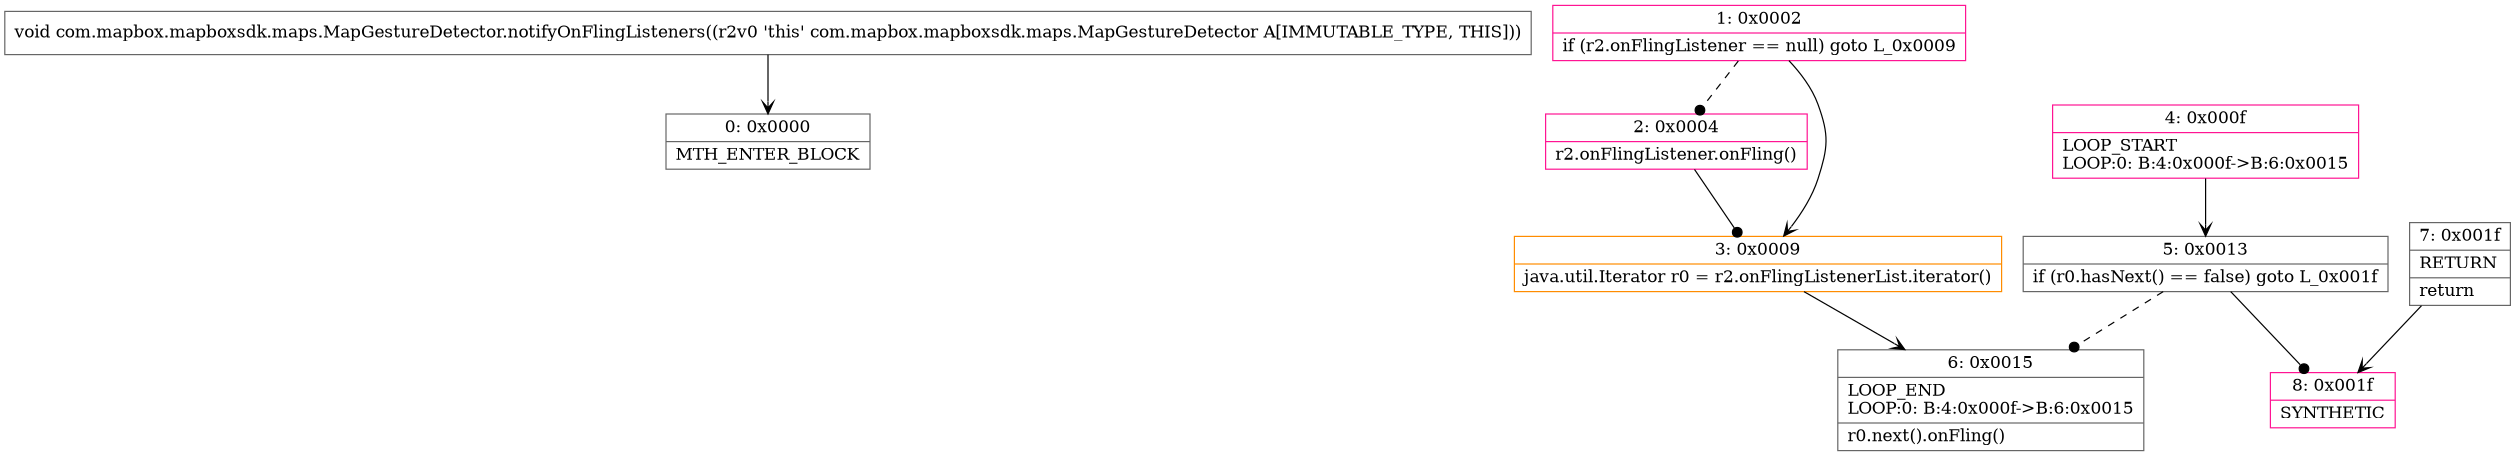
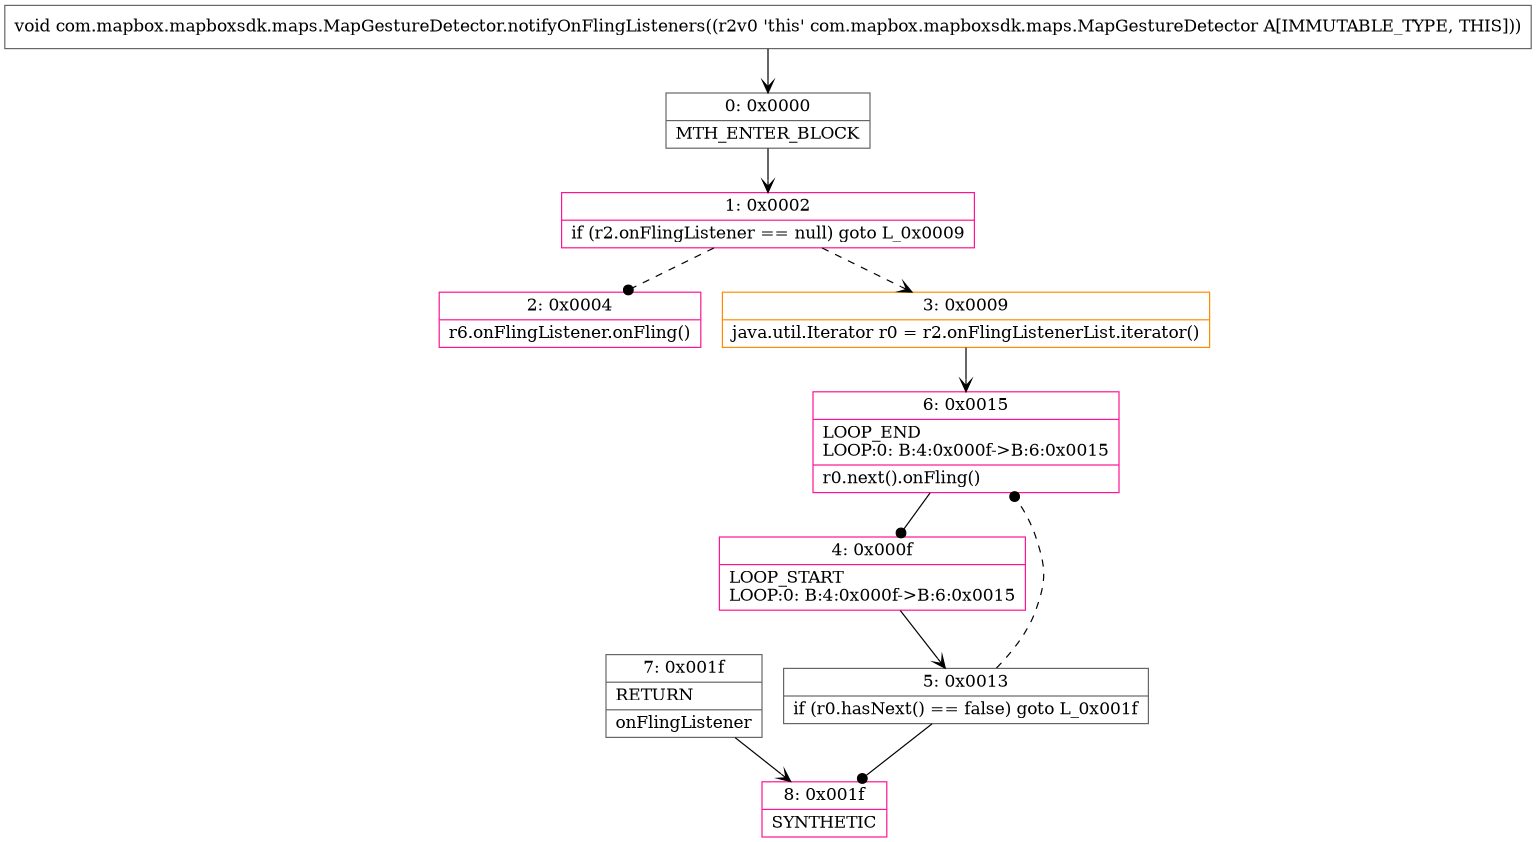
(1826, 143) -> (861, 267)
(1676, 155) -> (570, 333)
none -> (768, 164)
(1714, 199) -> none
(2447, 291) -> (684, 723)
(1991, 400) -> (966, 442)
none -> (917, 511)
